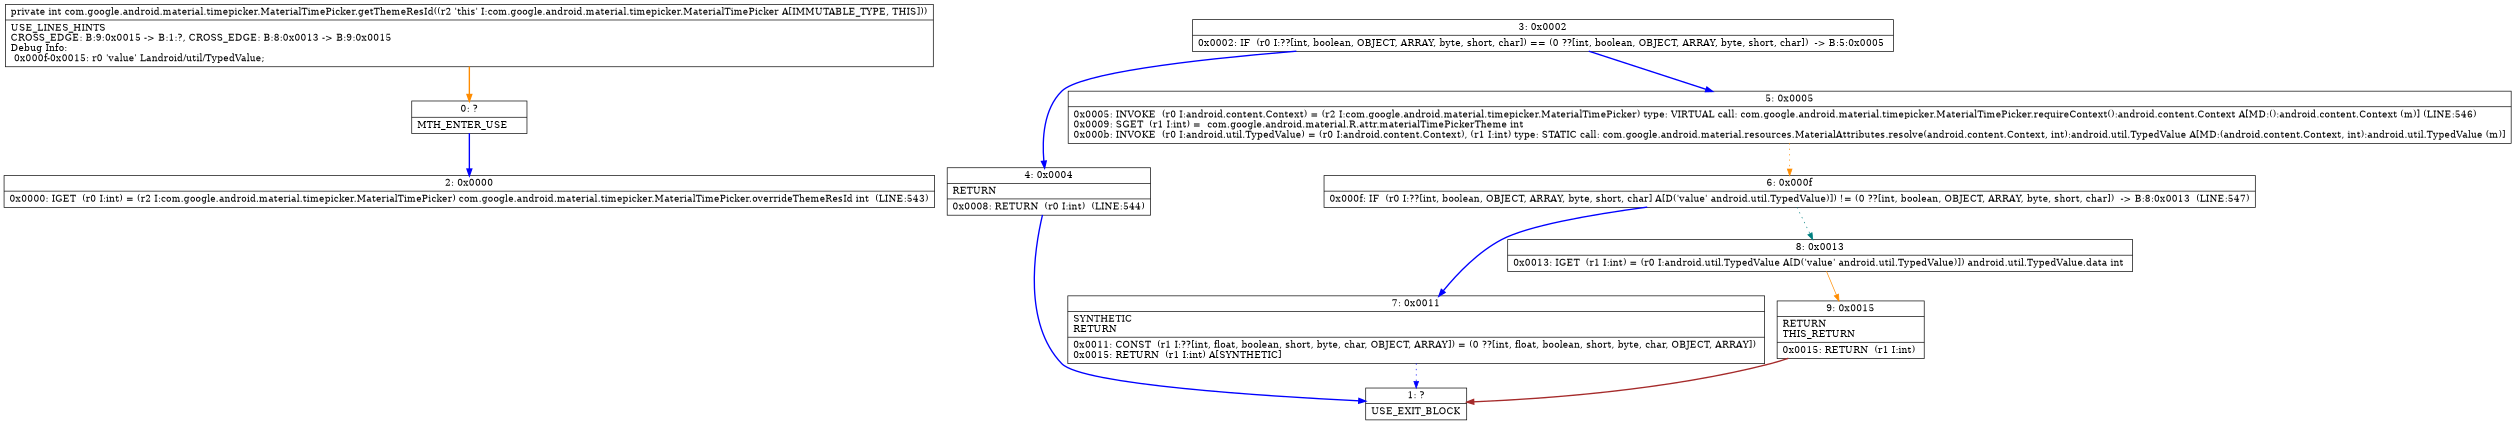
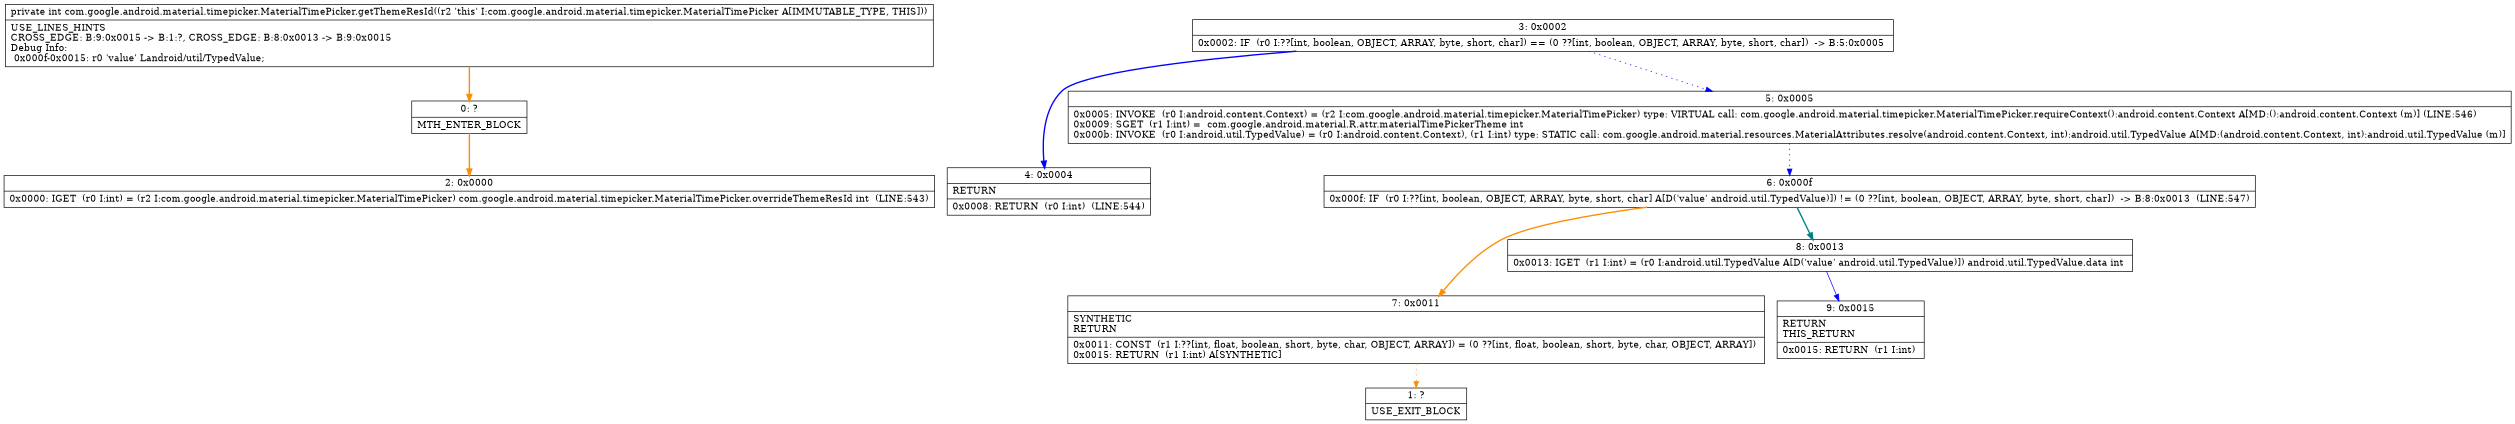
(1647, 70) -> (1647, 70)
(463, 125) -> (469, 125)
(469, 151) -> (469, 151)
(1790, 156) -> (1790, 156)
(1803, 220) -> (1803, 220)
(1535, 228) -> (1535, 228)
(1831, 283) -> (1831, 283)
(1416, 372) -> (1416, 372)
(1131, 382) -> none
(1632, 389) -> none
